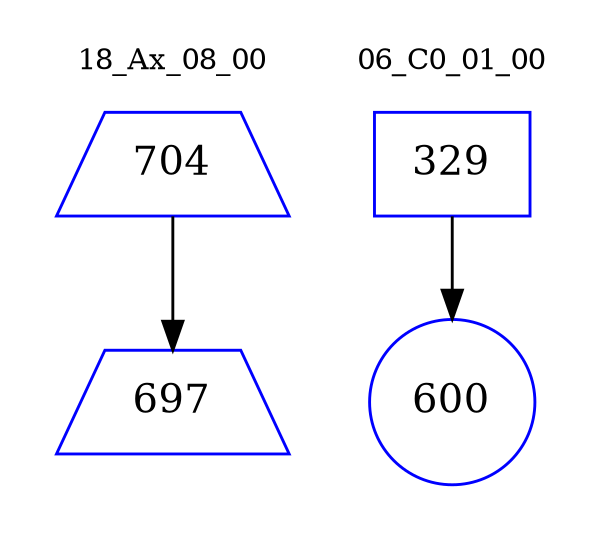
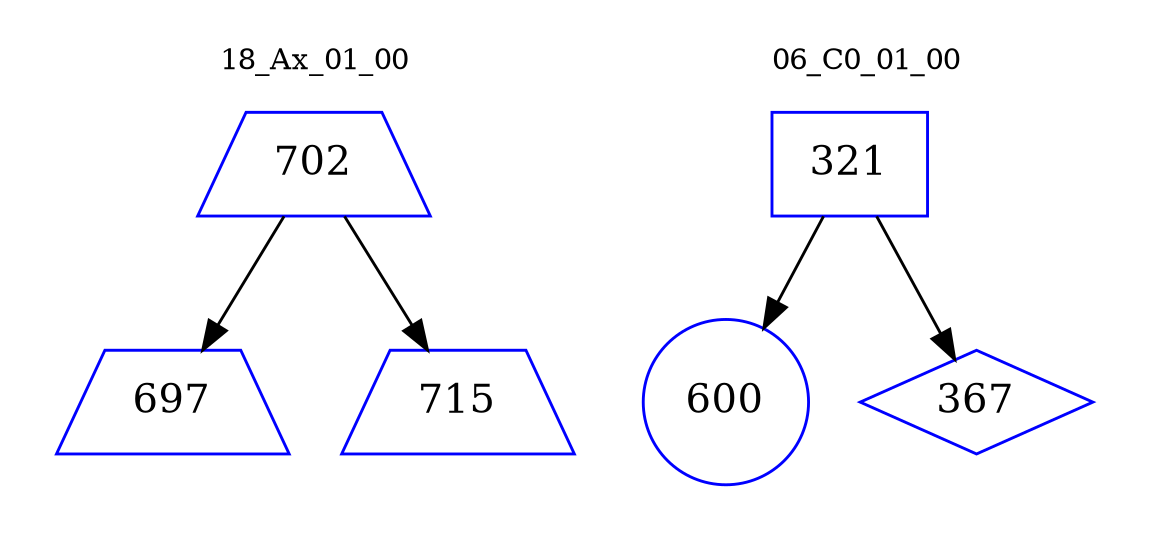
(173, 62) -> (315, 62)
(173, 164) -> (314, 164)
(452, 164) -> (850, 164)
none -> (458, 402)
none -> (977, 402)
